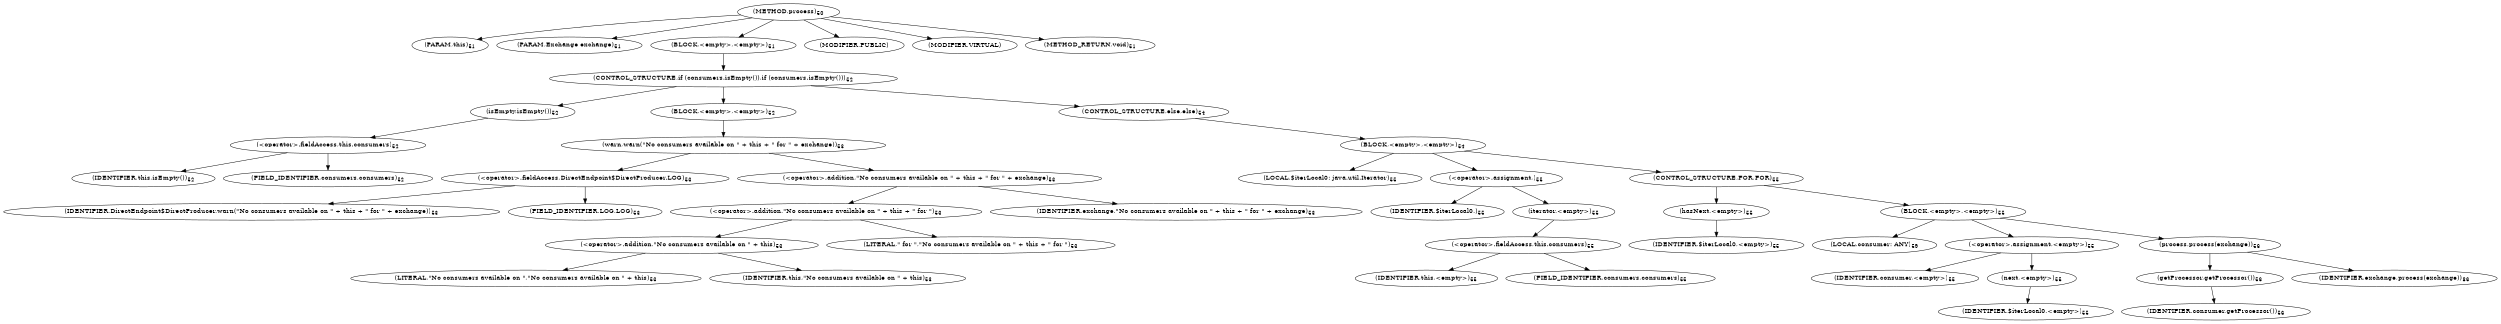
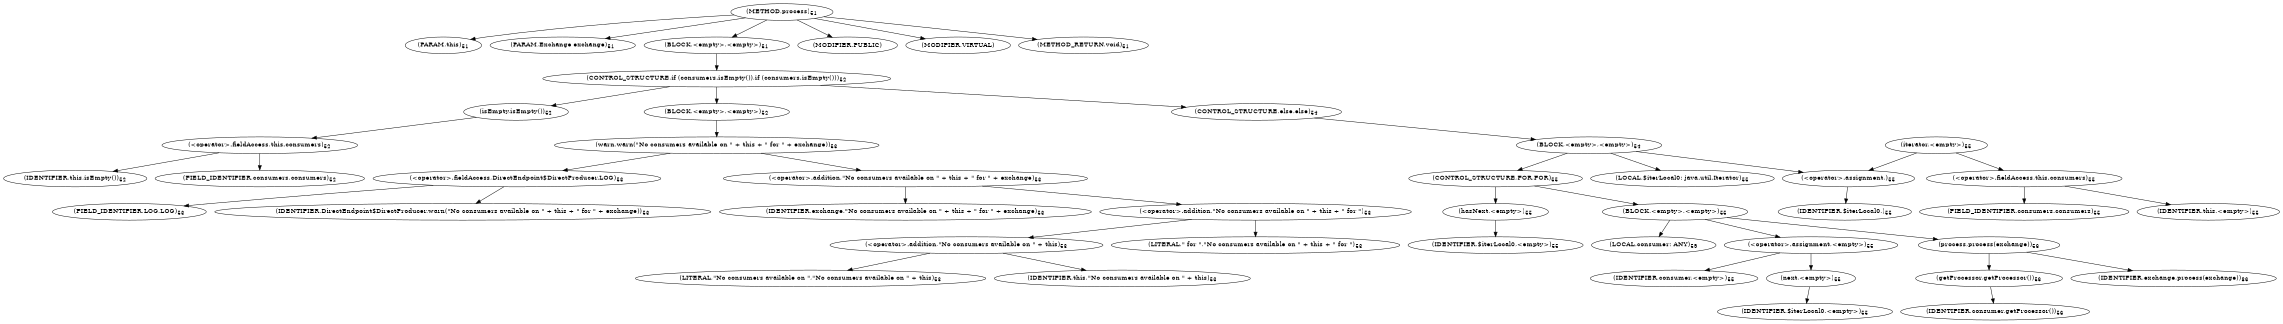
(821, 11) -> (814, 11)
(1528, 194) -> (1895, 161)
